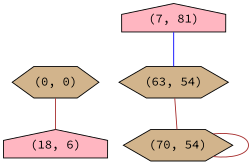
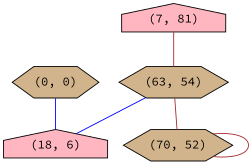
(174, 49) -> (174, 49)
(56, 114) -> (56, 114)
none -> (111, 116)
(178, 145) -> (178, 145)
